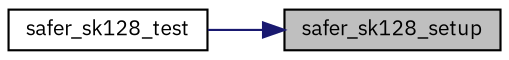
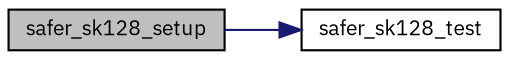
(235, 30) -> (252, 30)
